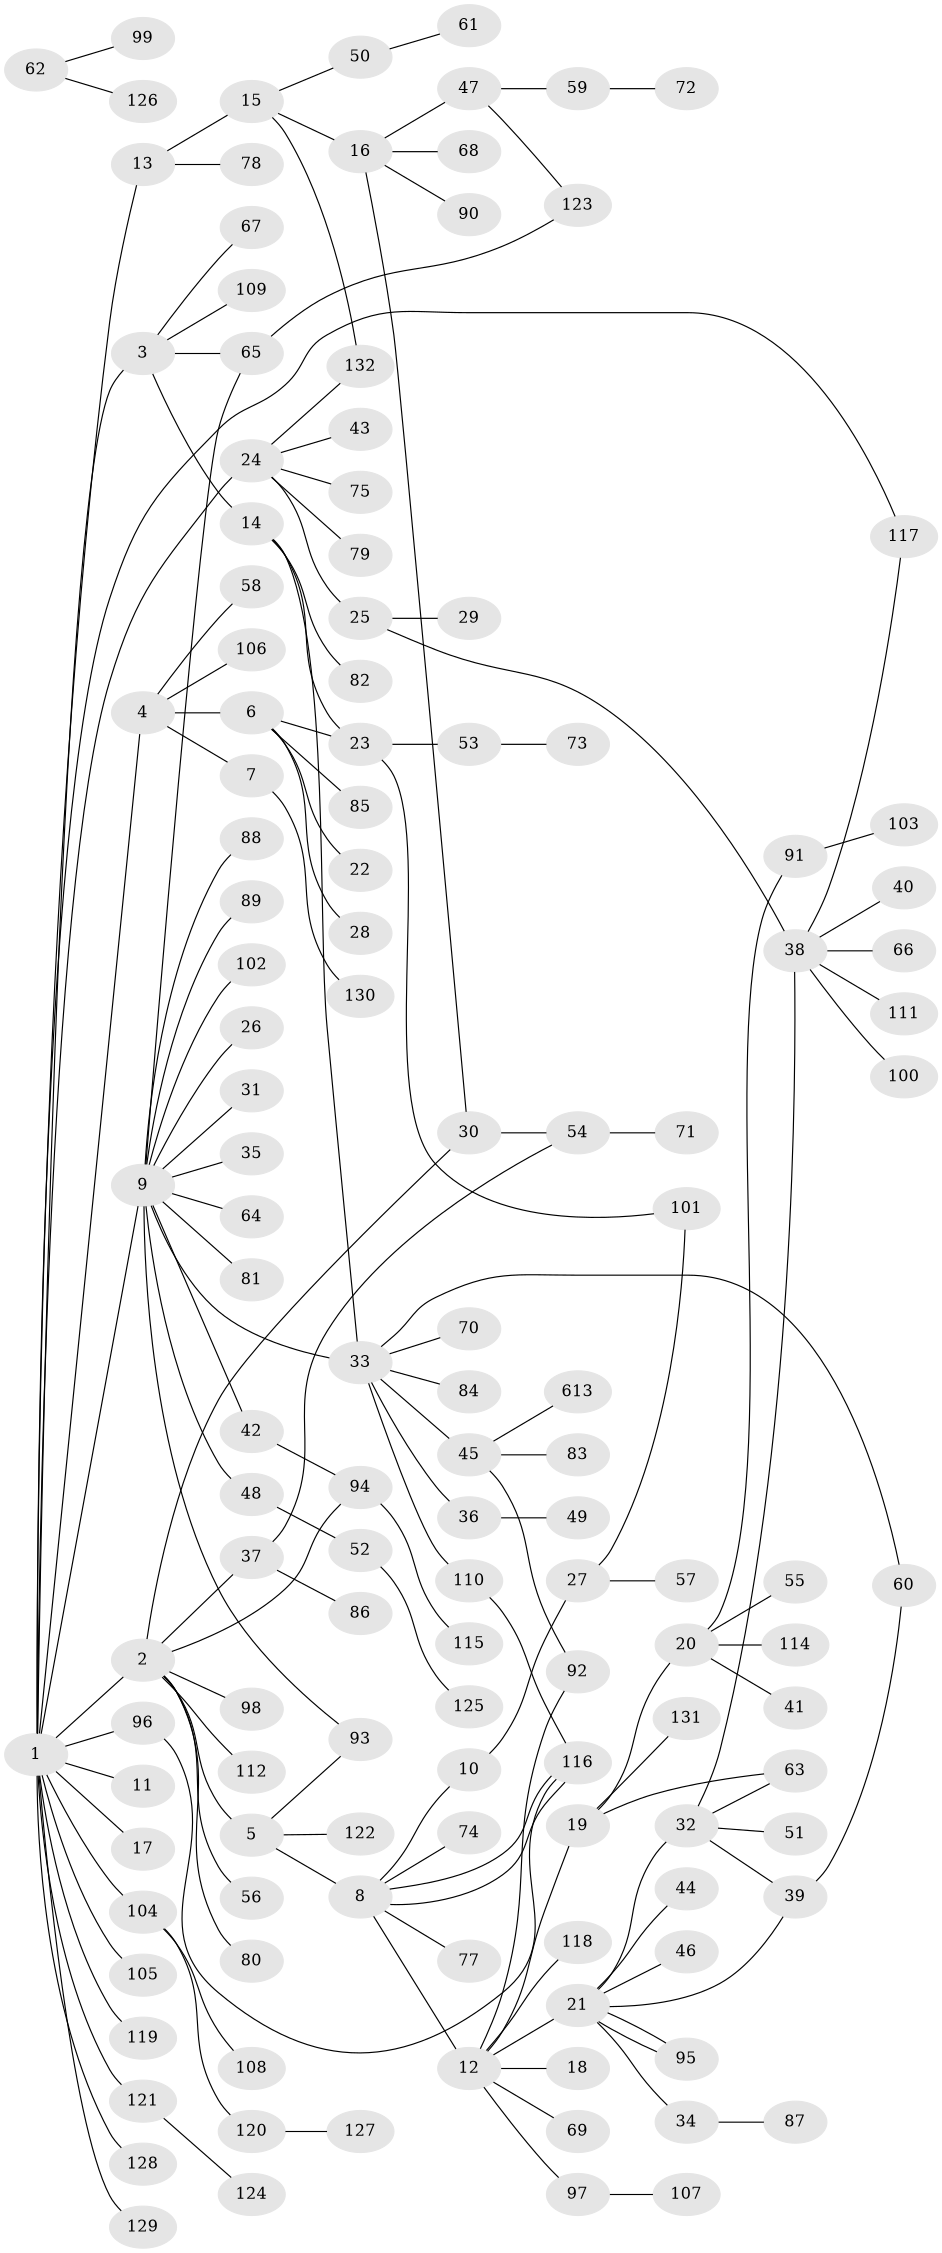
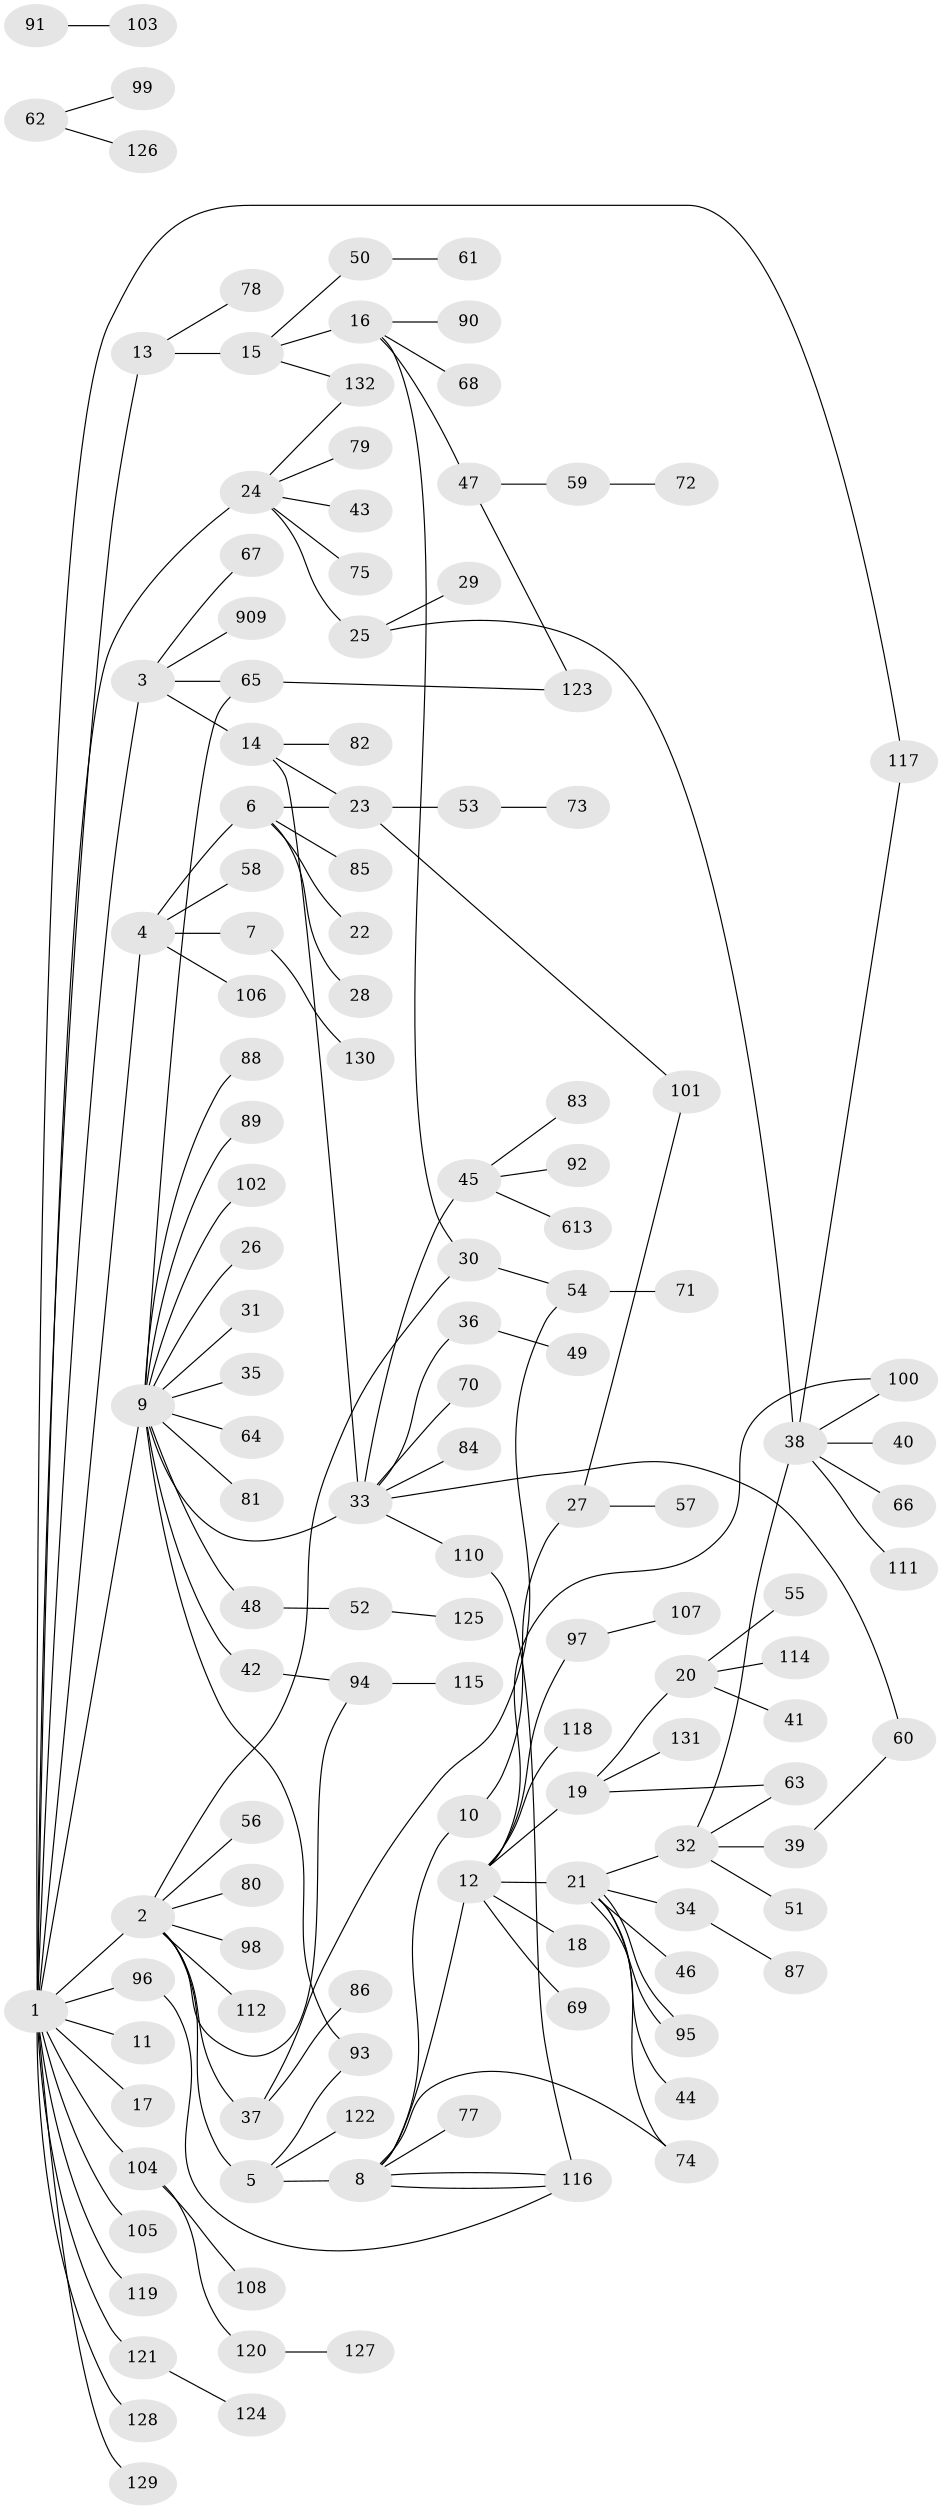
(252, 290) -> (252, 618)
(749, 1253) -> none
(521, 1869) -> (622, 1572)
(710, 1988) -> (632, 2036)
